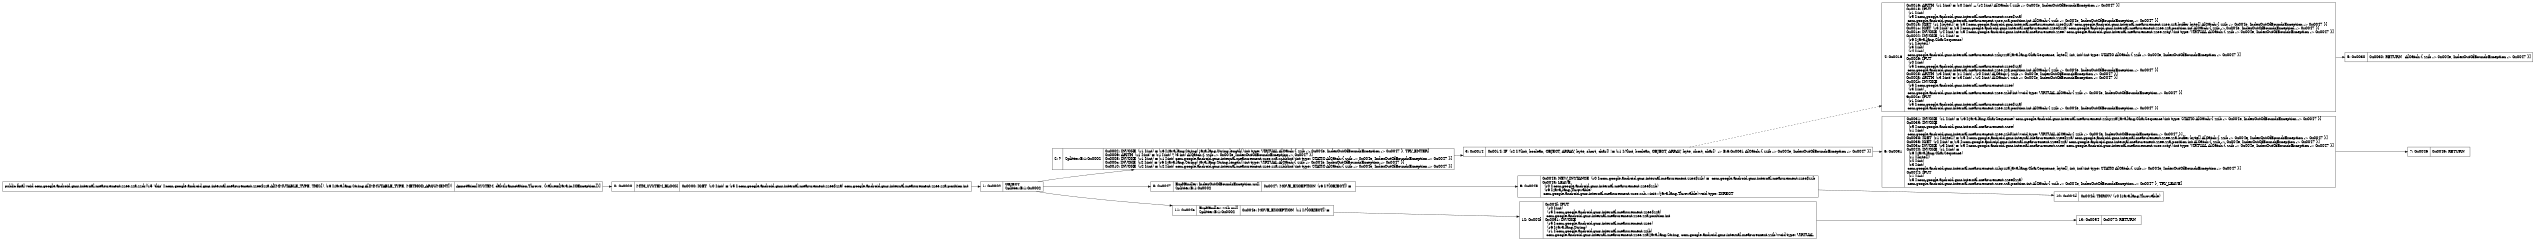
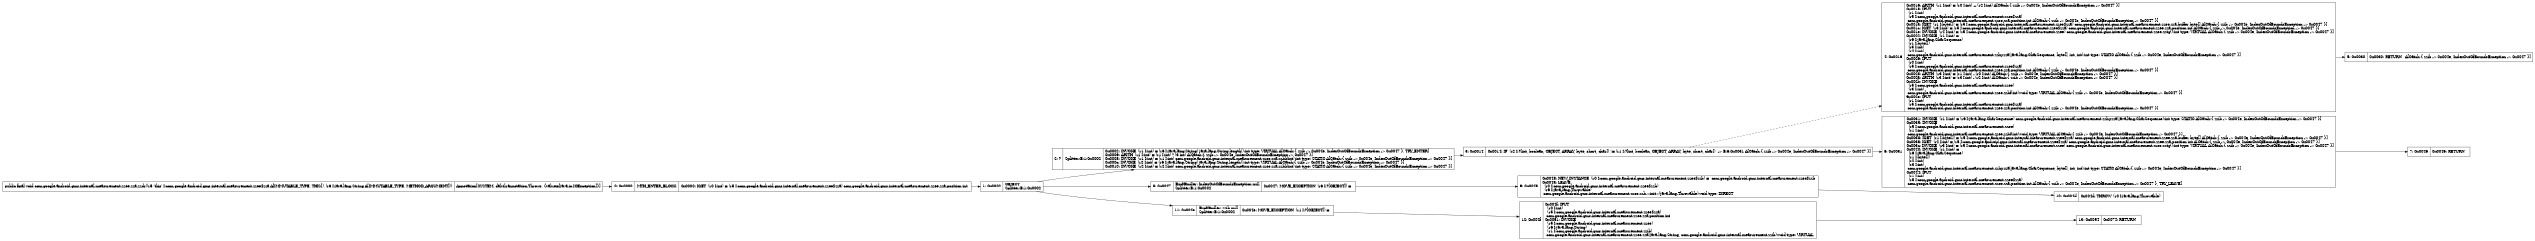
(657, 186) -> (657, 186)
